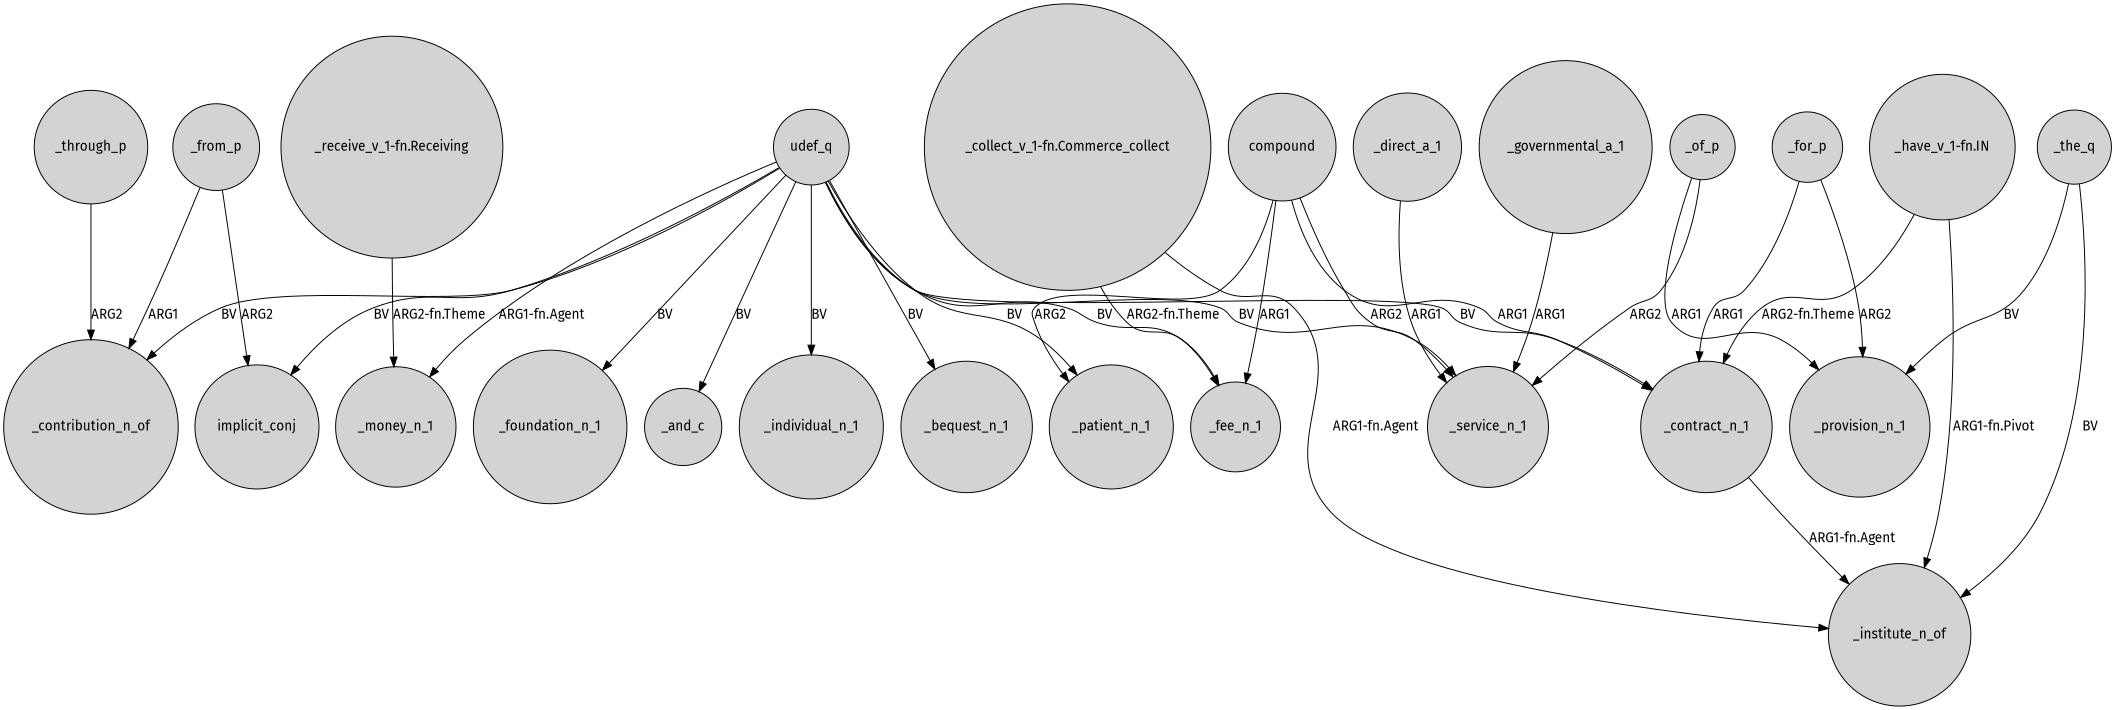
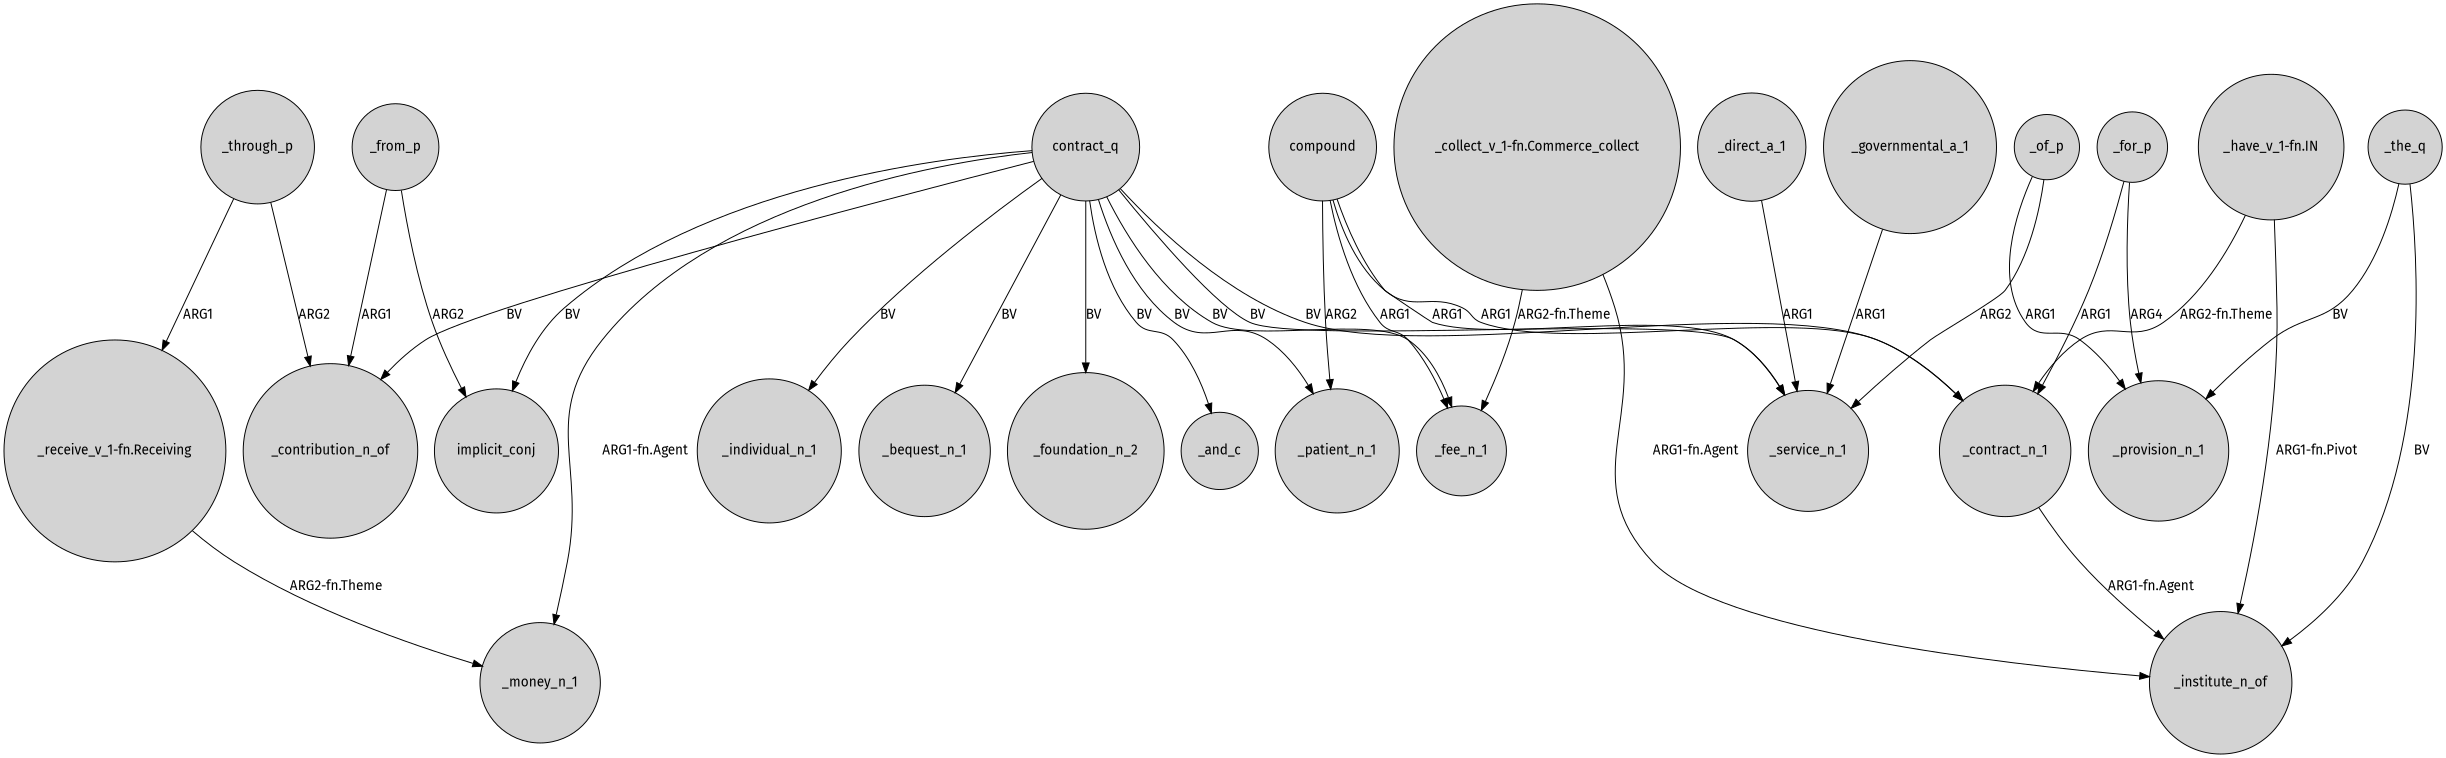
(811, 147) -> (1086, 147)
none -> (200, 270)
(1387, 315) -> (1447, 315)
(1876, 315) -> (2147, 315)
(550, 427) -> (1086, 451)
